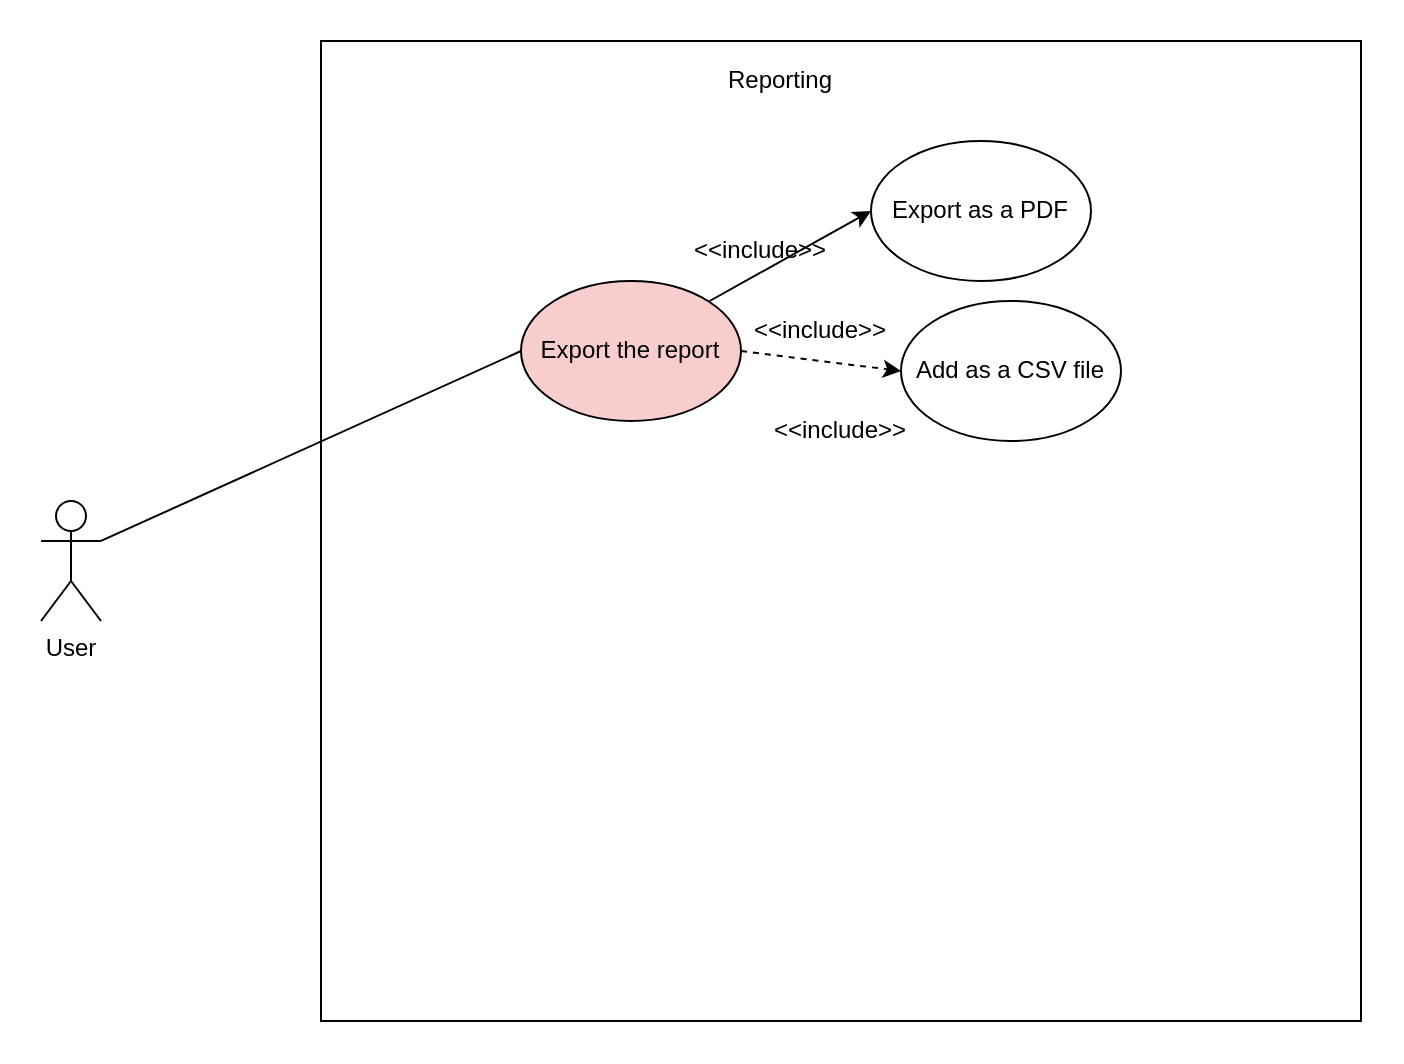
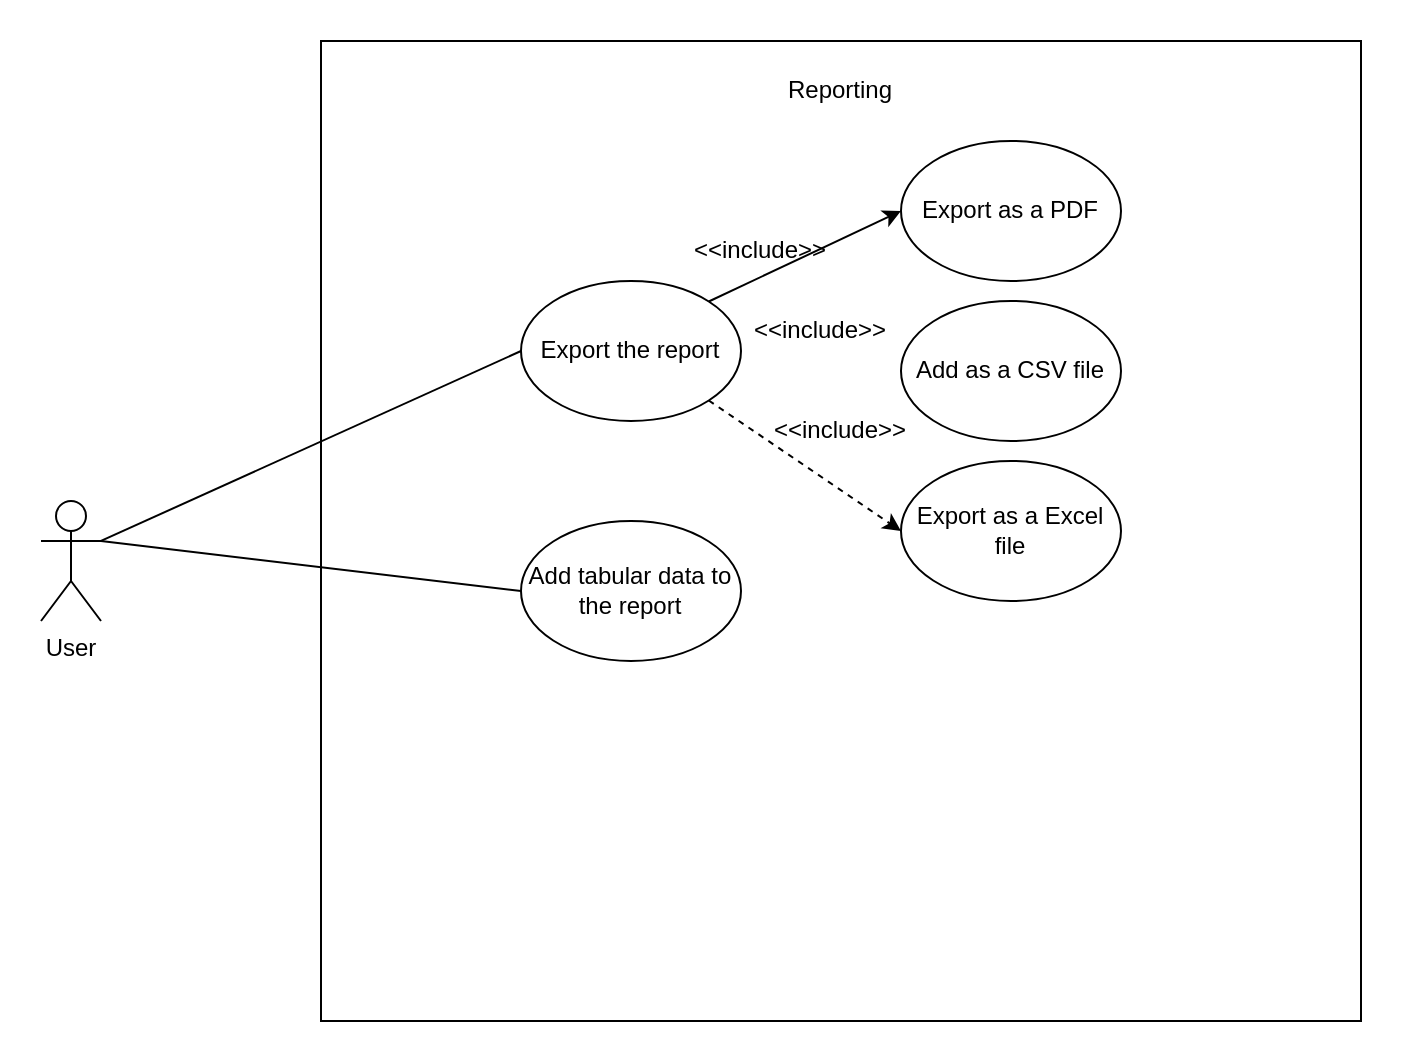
(781, 81) -> (841, 91)
(981, 211) -> (1011, 211)
(631, 351) -> (631, 351)
(815, 360) -> none
none -> (799, 462)
none -> (1011, 531)
none -> (313, 566)
none -> (631, 591)
